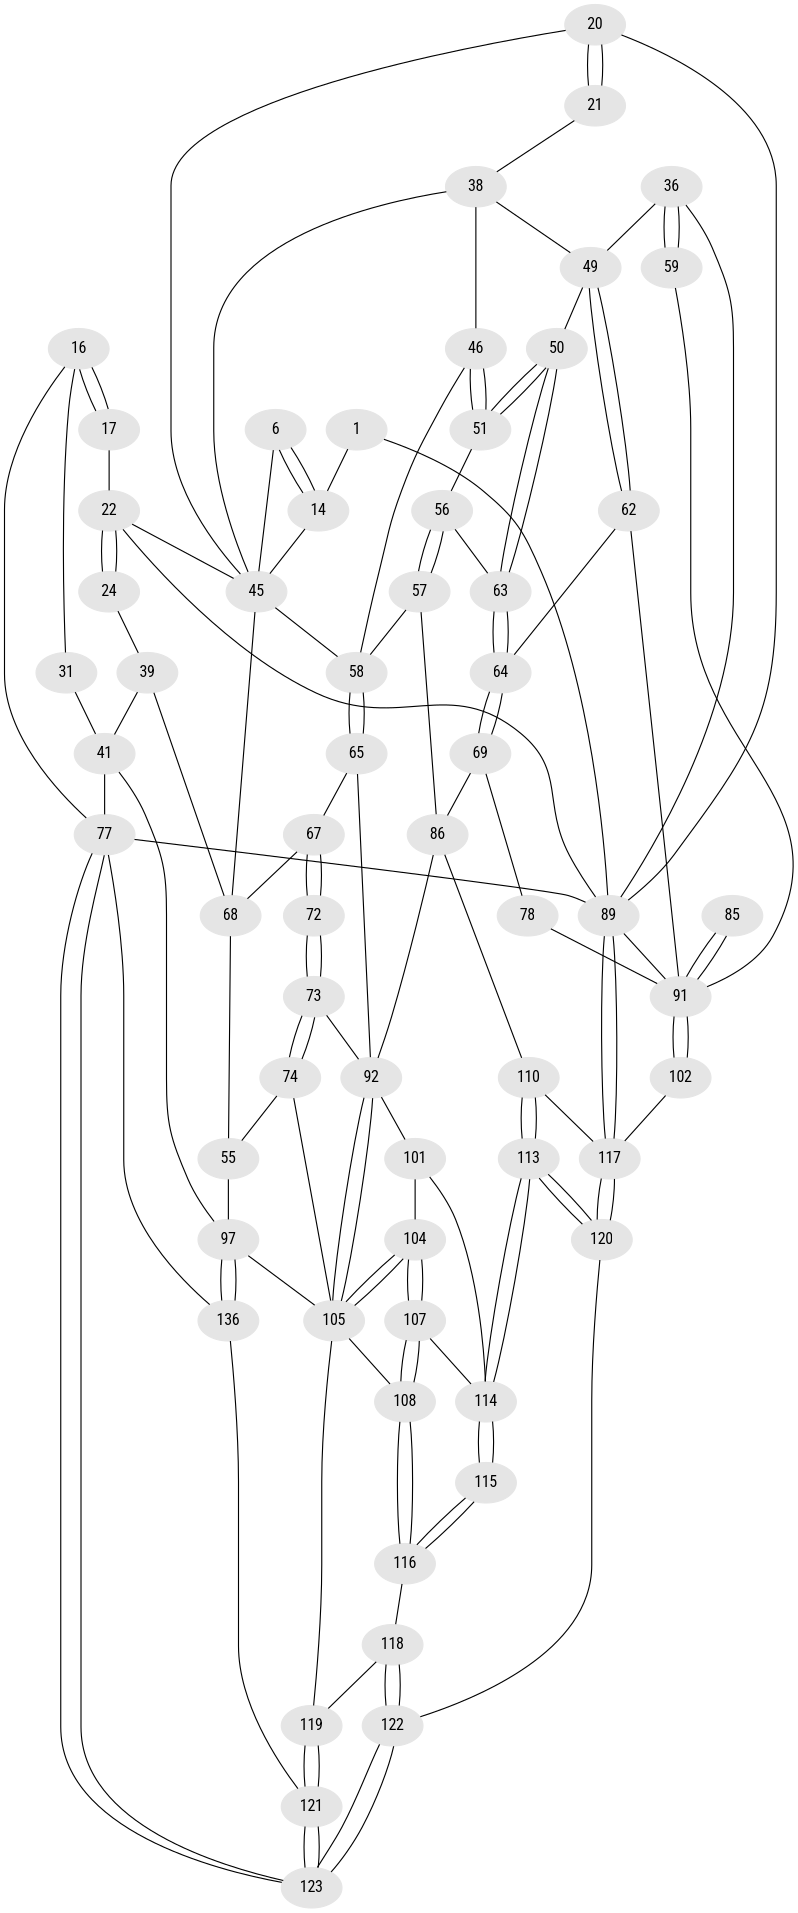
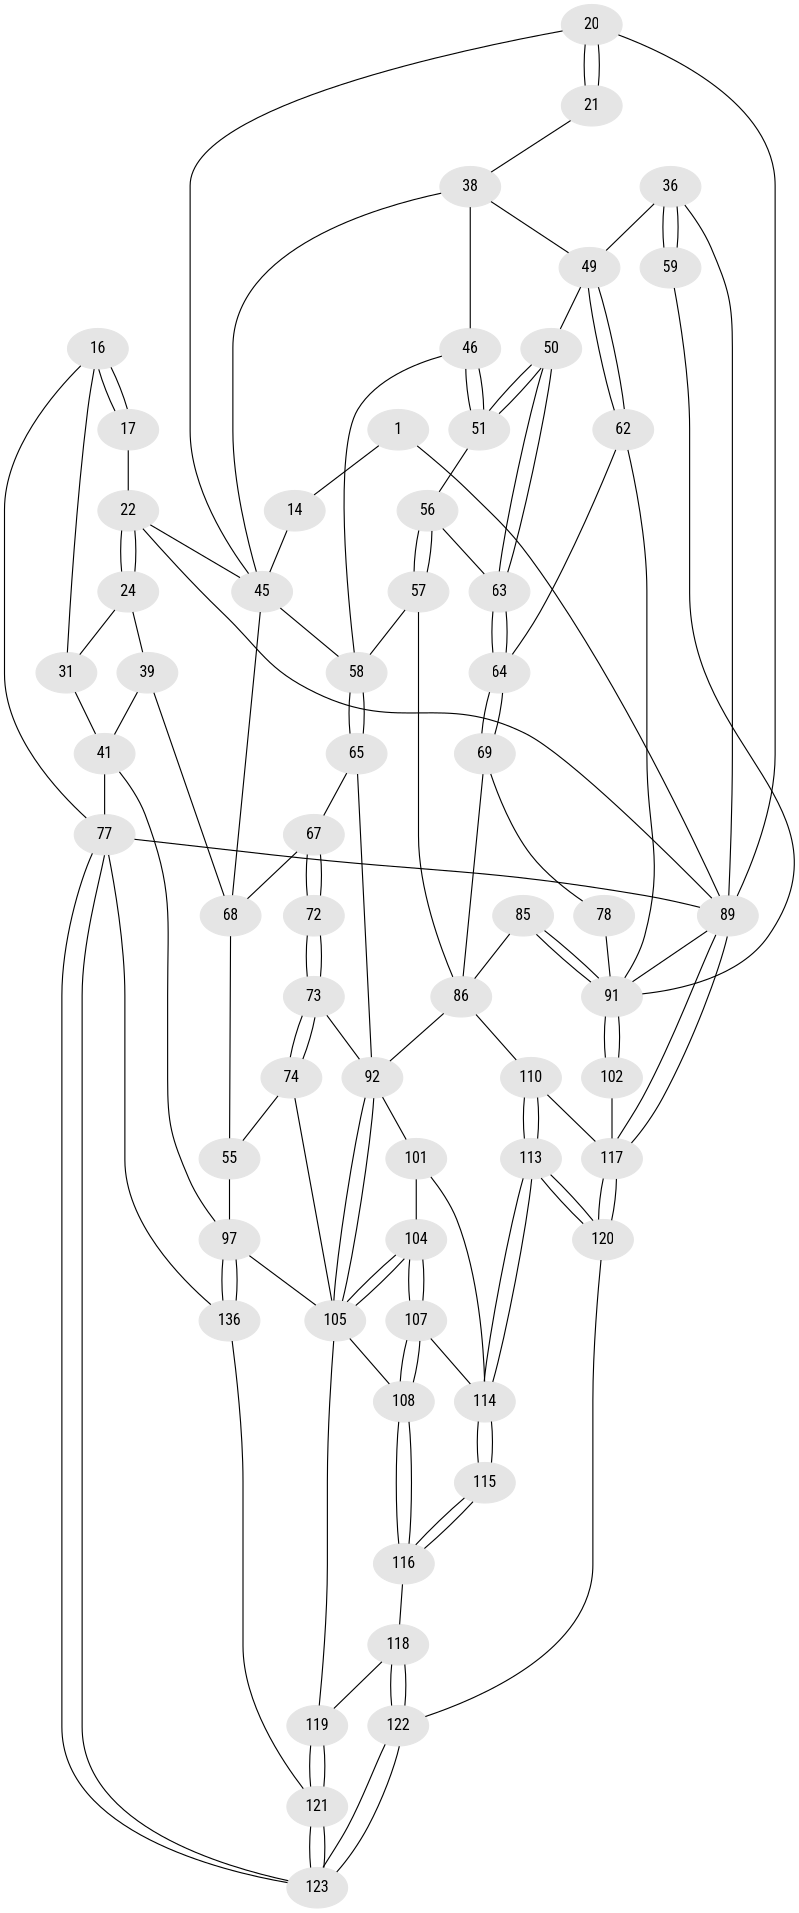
(276, 430) -> none
none -> (97, 632)
none -> (492, 956)
